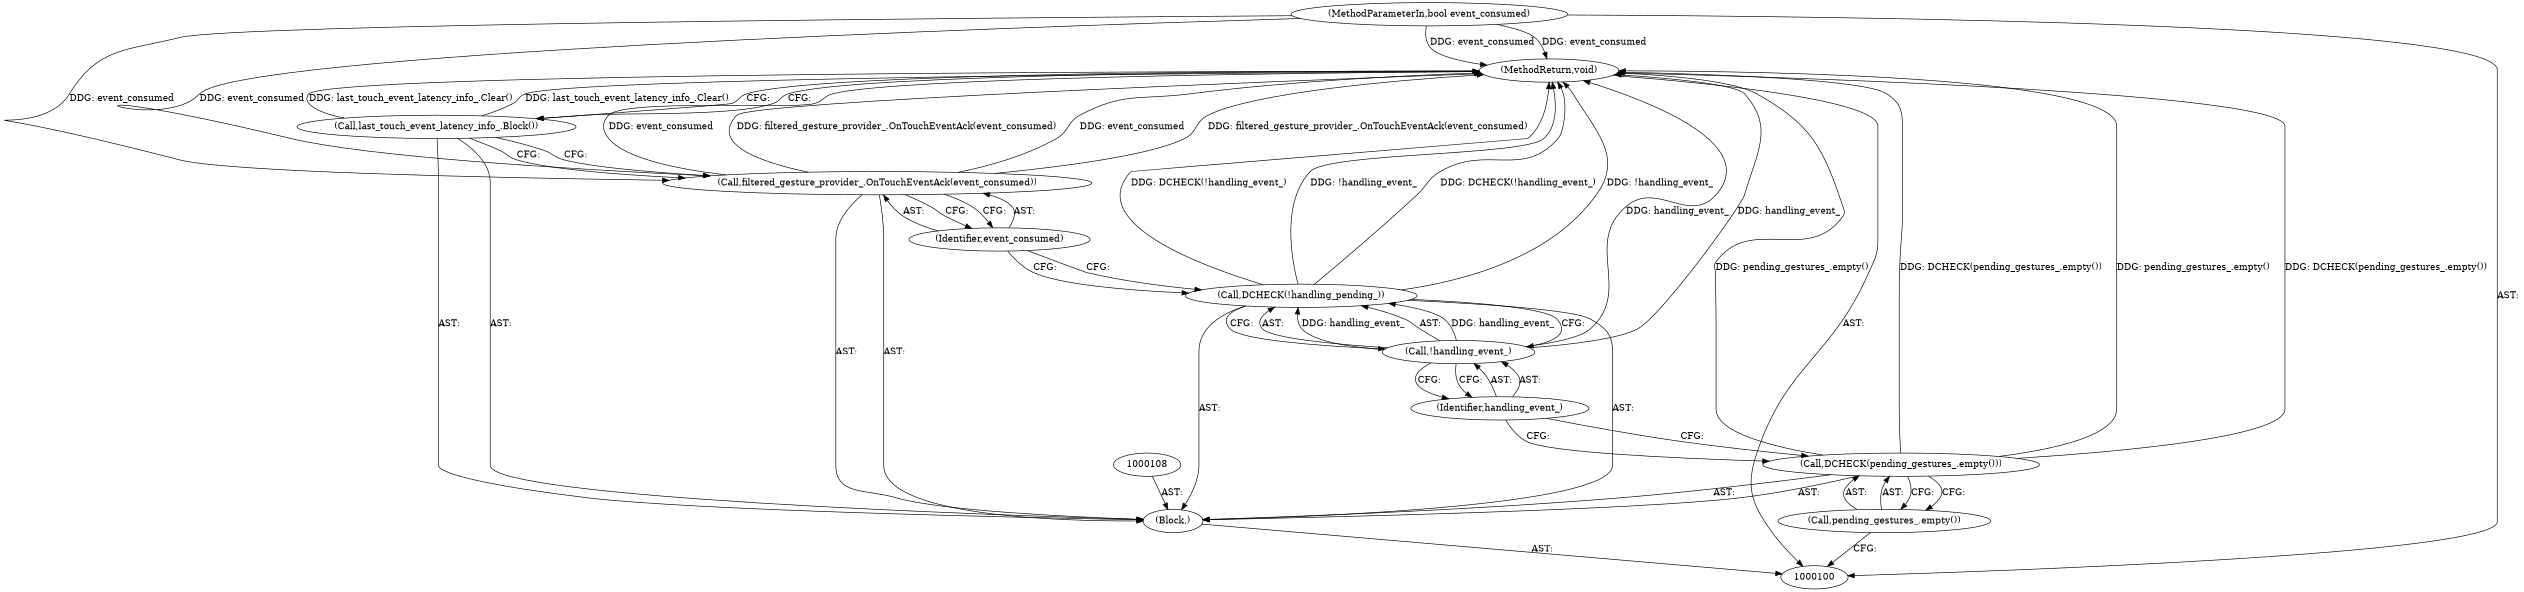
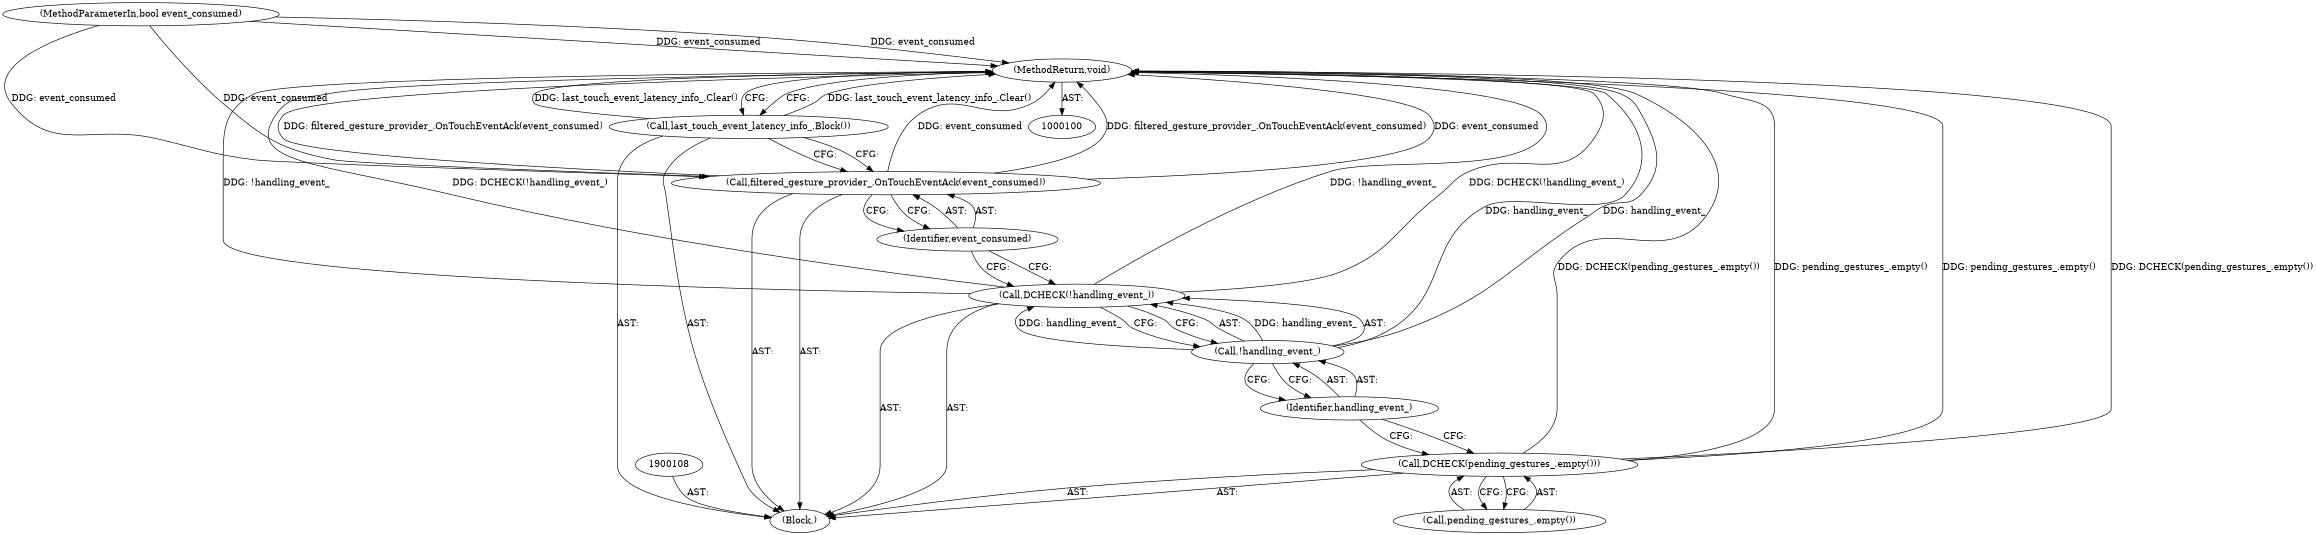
(2497, 152) -> none
(1301, 296) -> (1077, 296)
(1147, 465) -> (669, 465)
(1851, 548) -> none
(1489, 549) -> none
